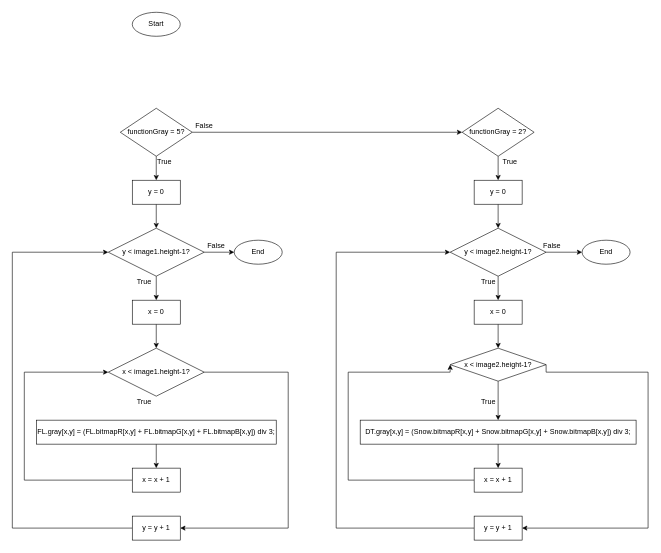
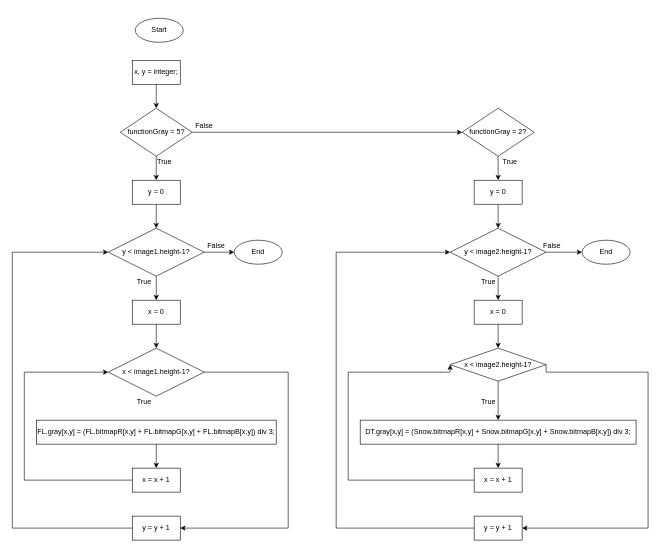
(156, 24) -> (159, 30)
none -> (156, 72)
none -> (156, 102)
